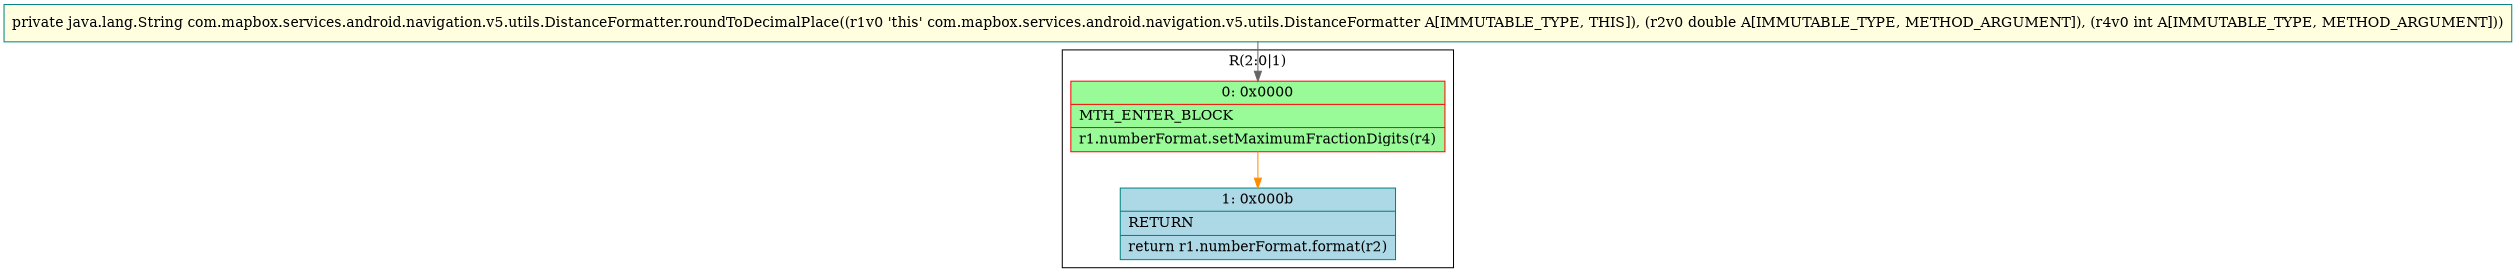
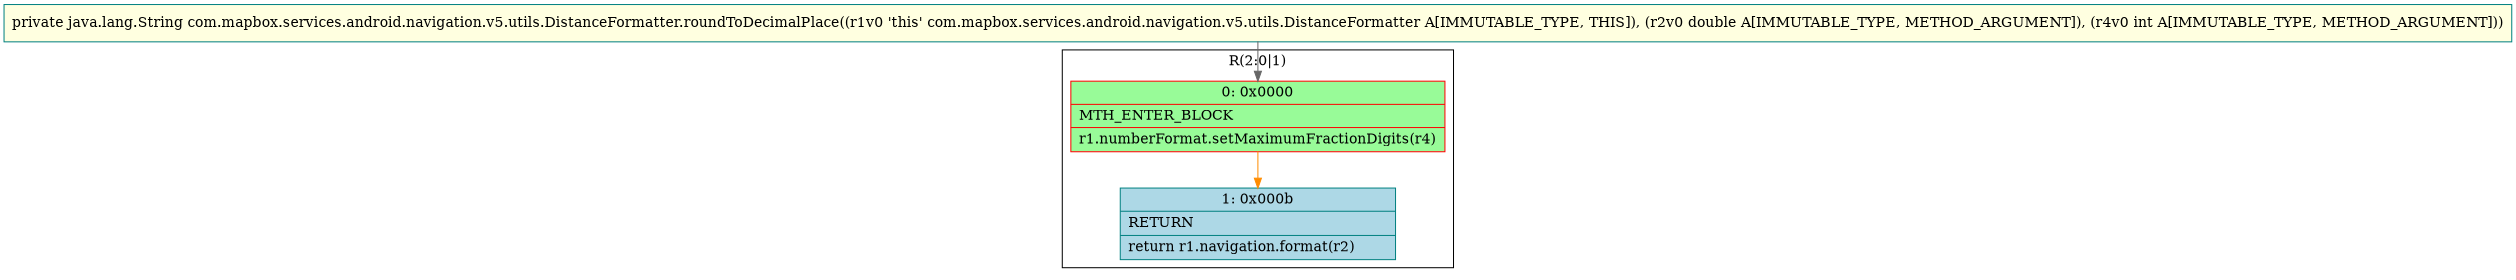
(1258, 247) -> (1242, 247)
